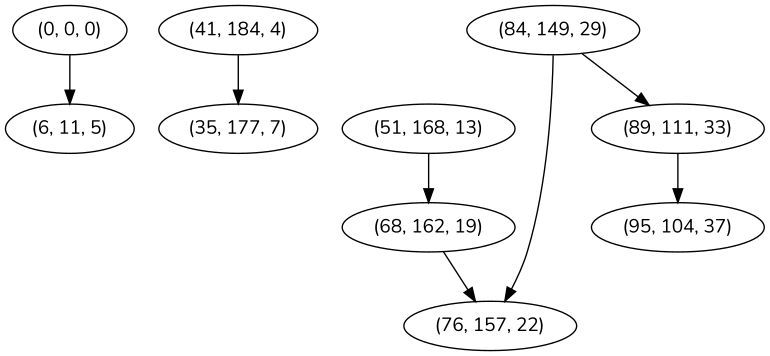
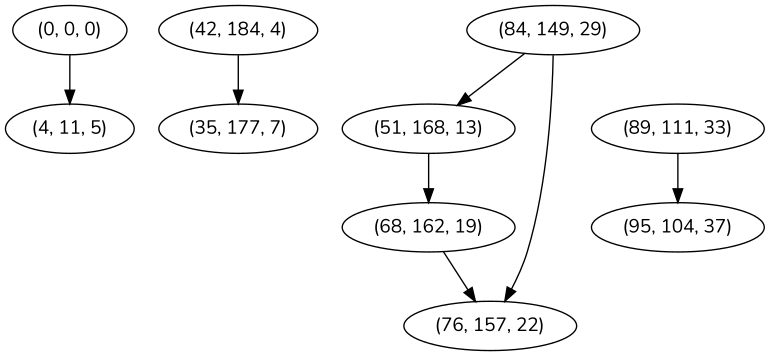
(238, 30) -> (238, 30)
(610, 75) -> (496, 75)
(70, 129) -> (70, 129)
